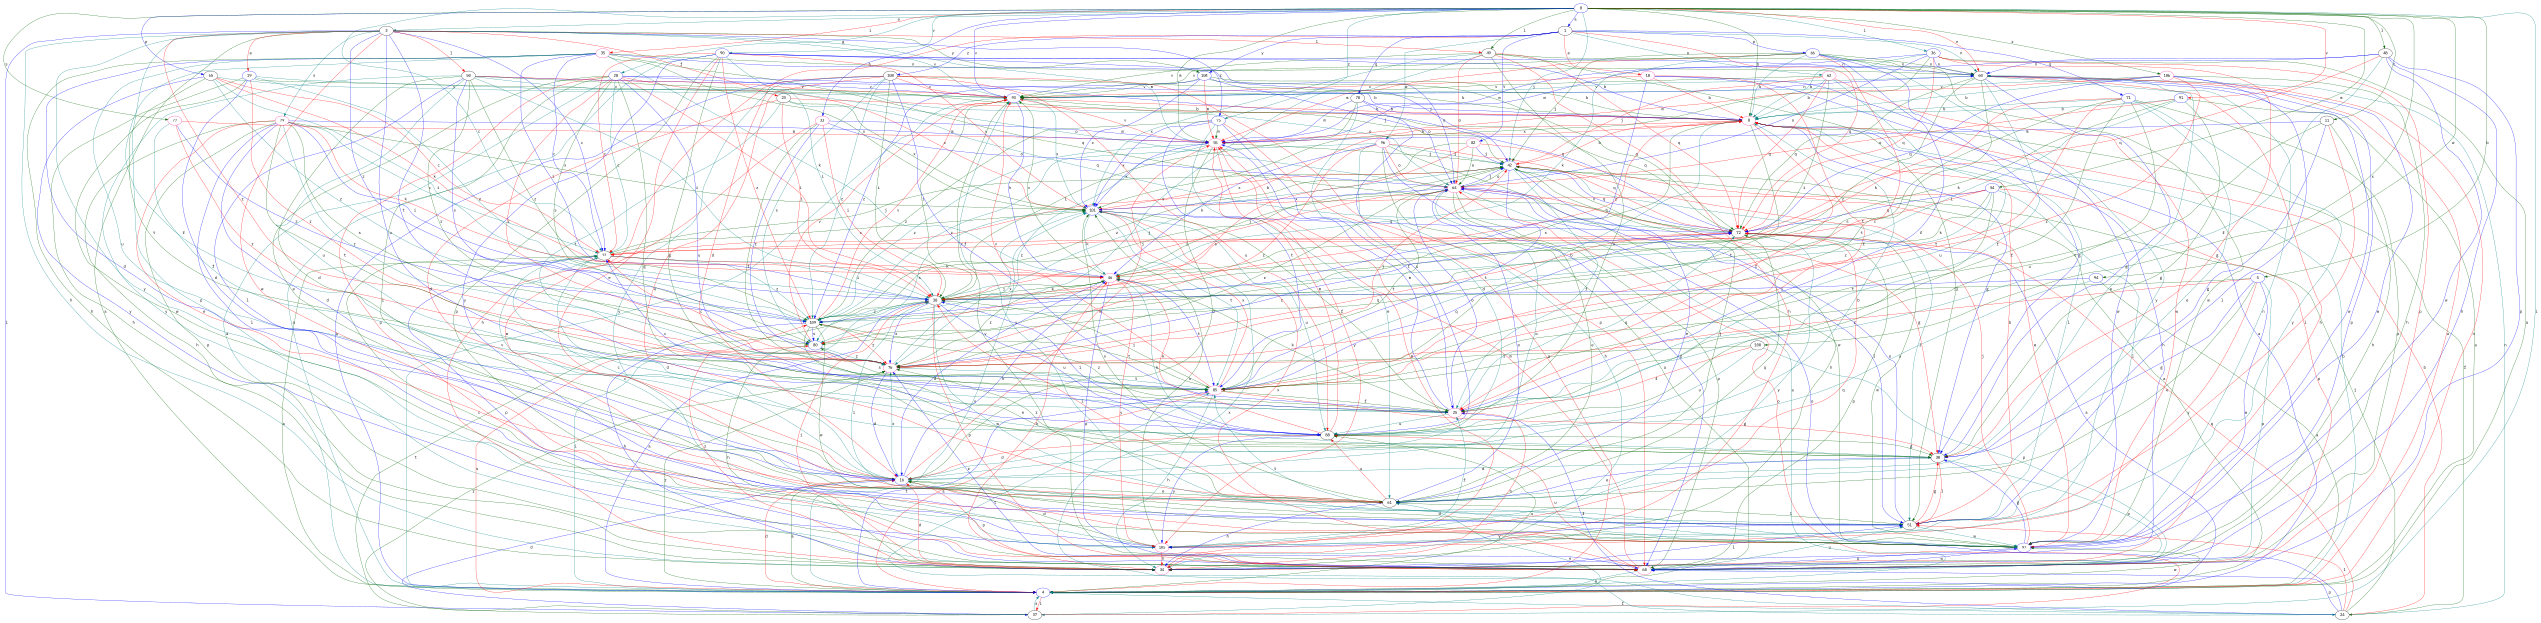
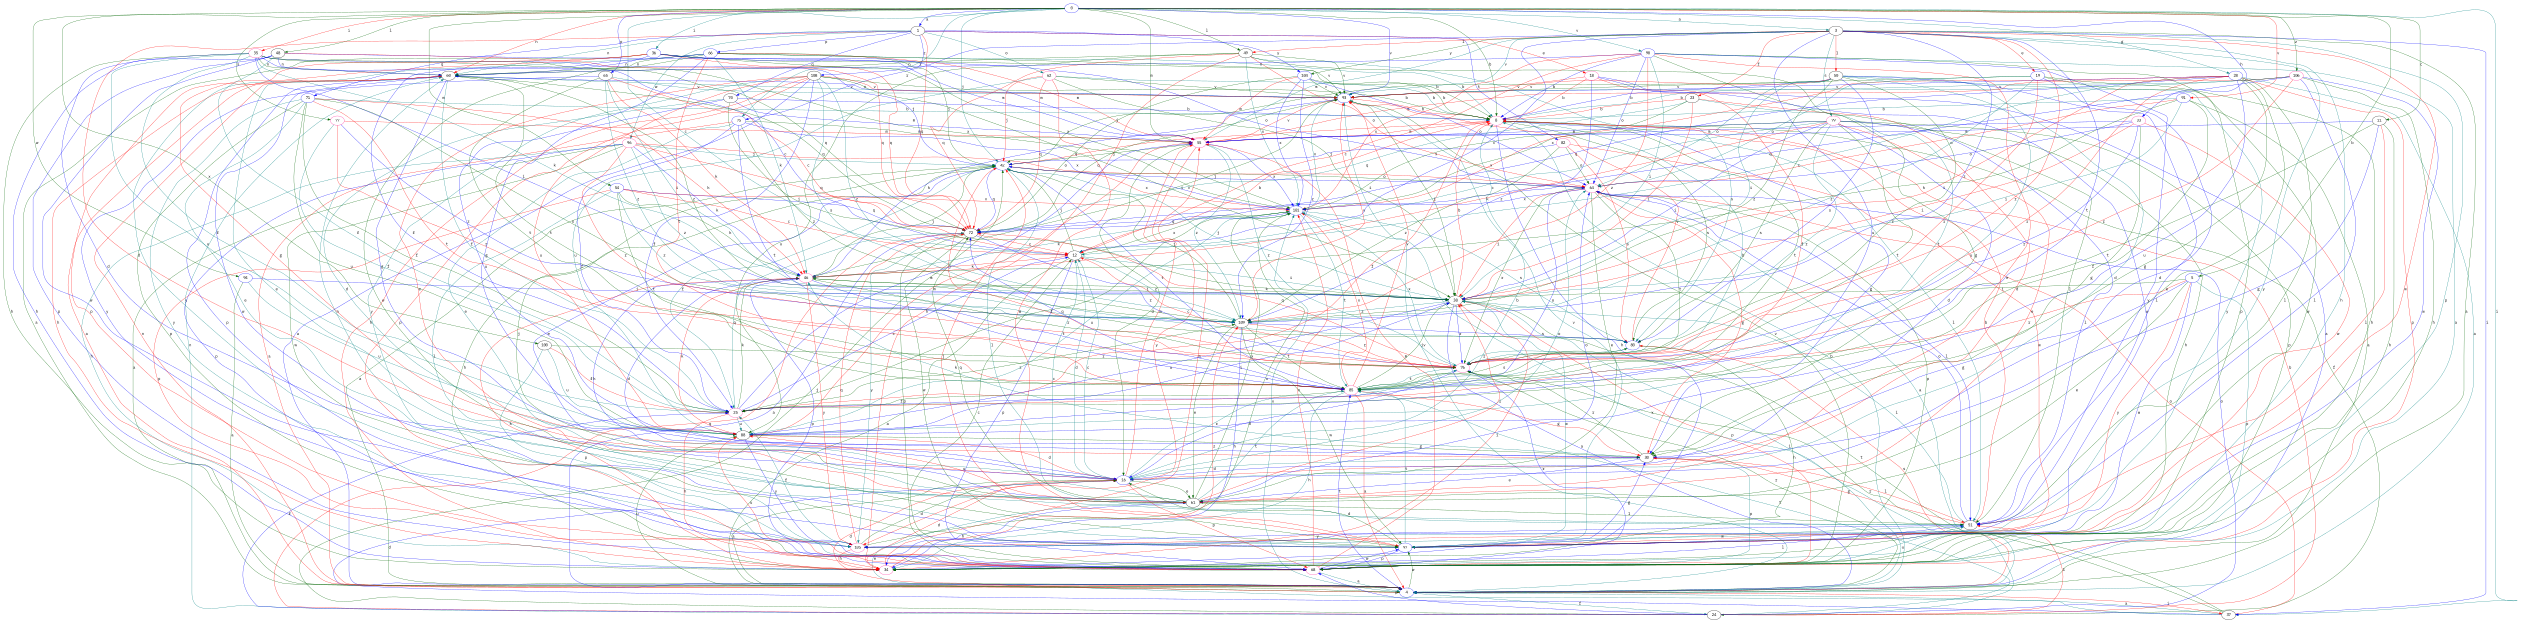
(1809, 86) -> (997, 63)
(566, 254) -> none
(448, 344) -> (1850, 424)
none -> (1266, 432)
